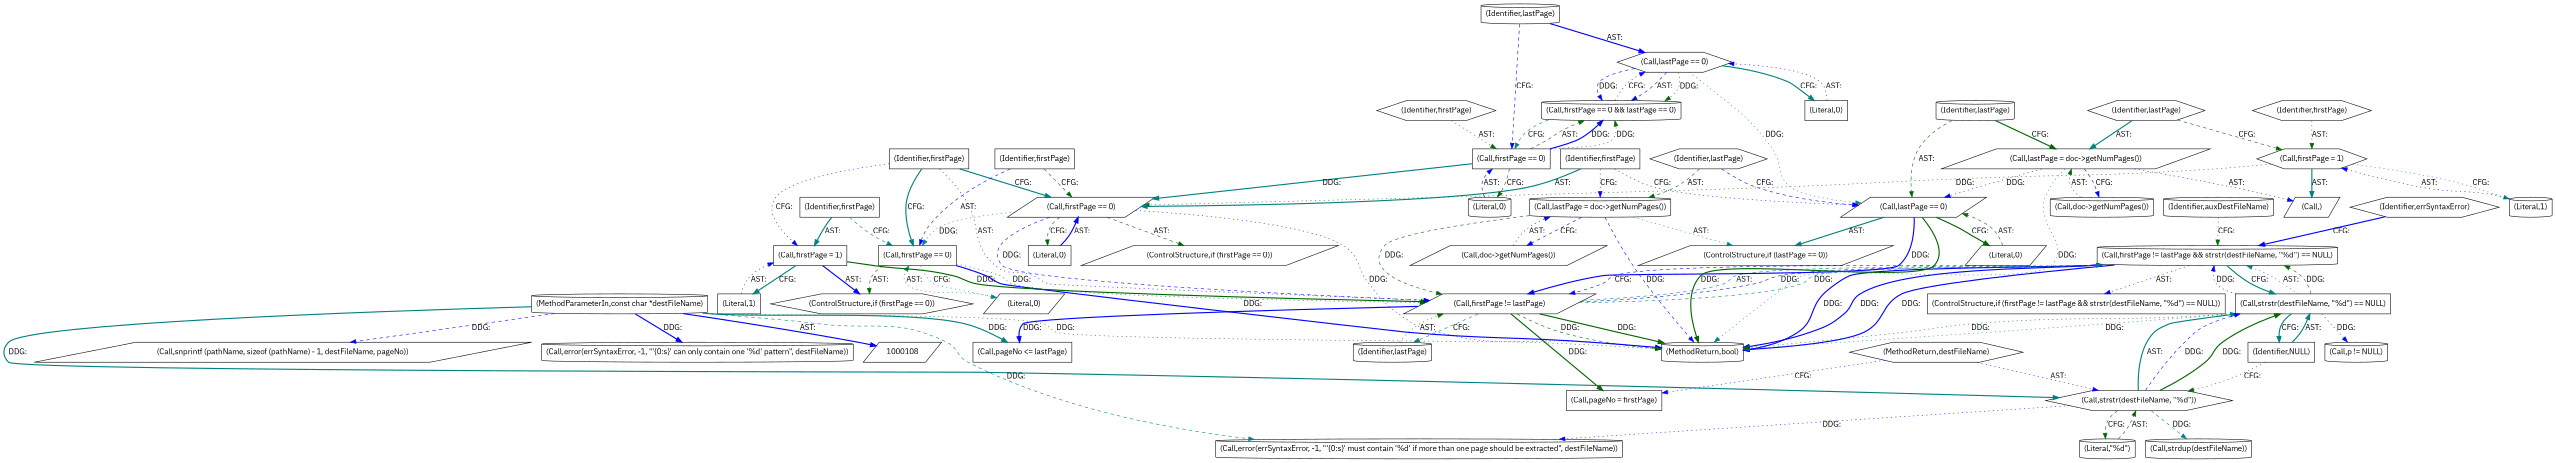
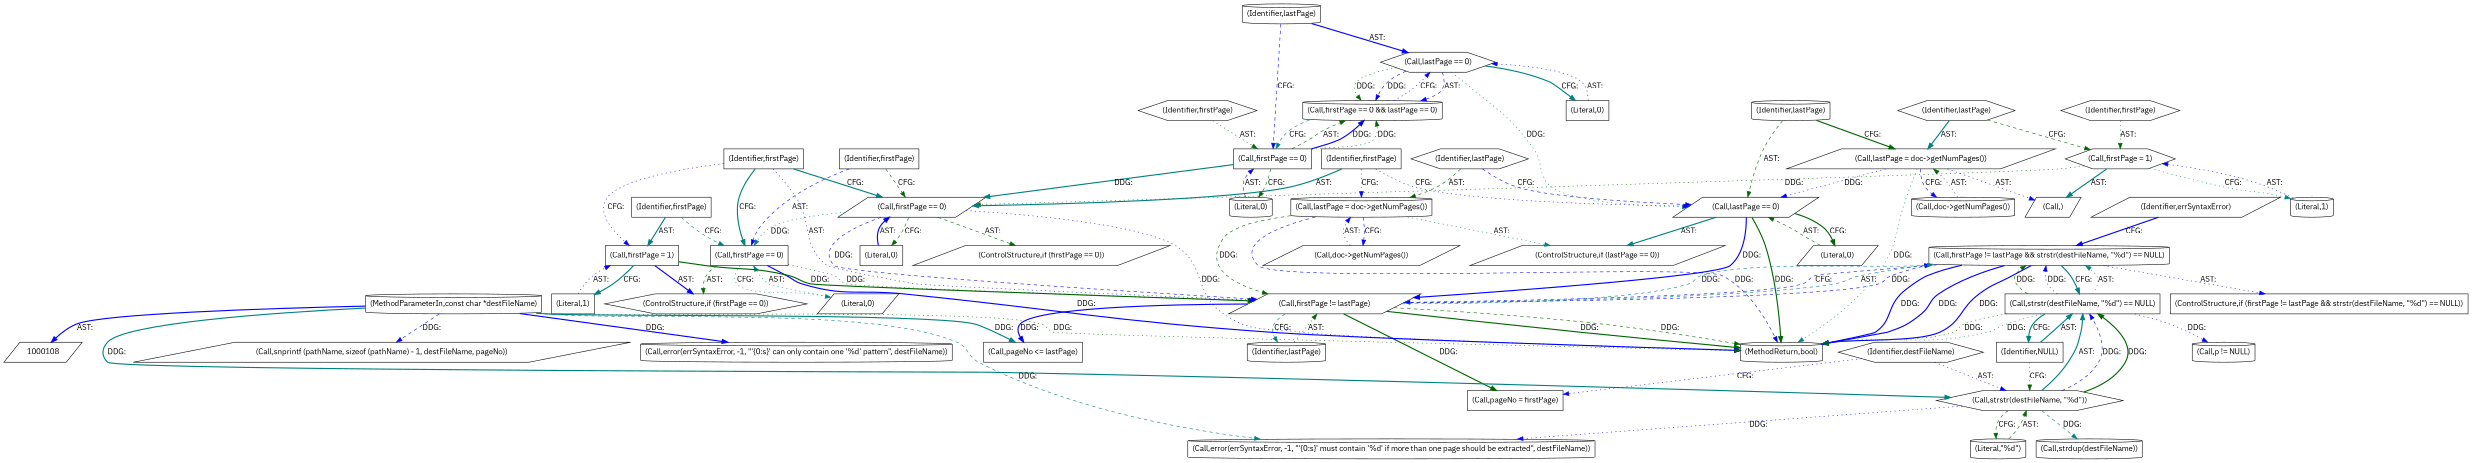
(2218, 207) -> none
(2425, 207) -> (2186, 207)
(1936, 352) -> (1911, 352)
